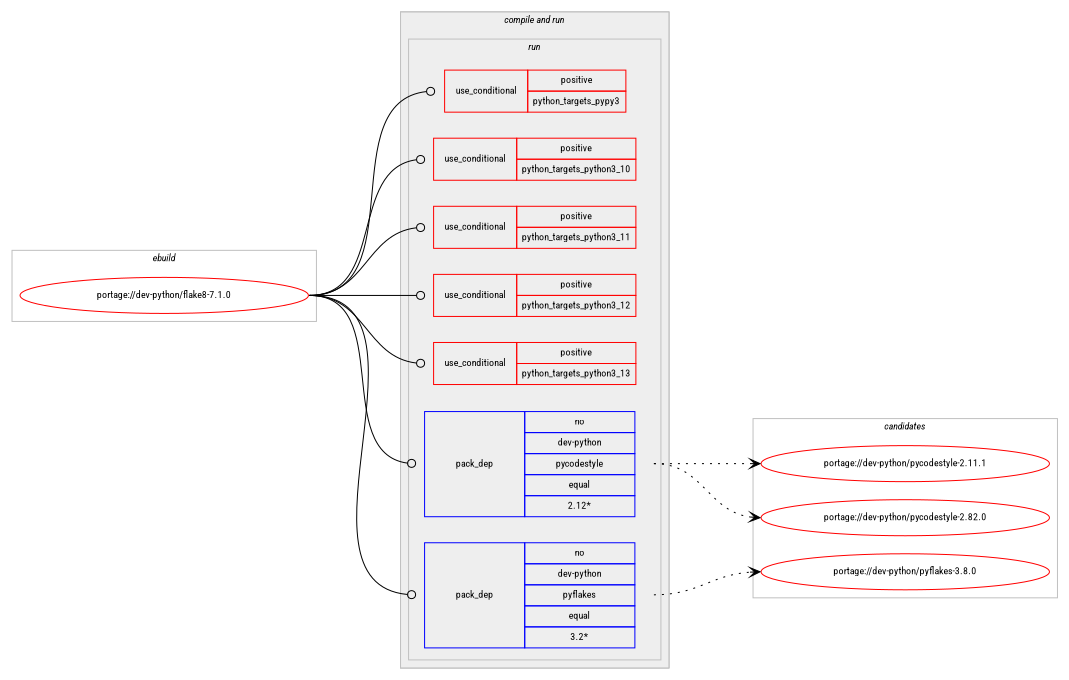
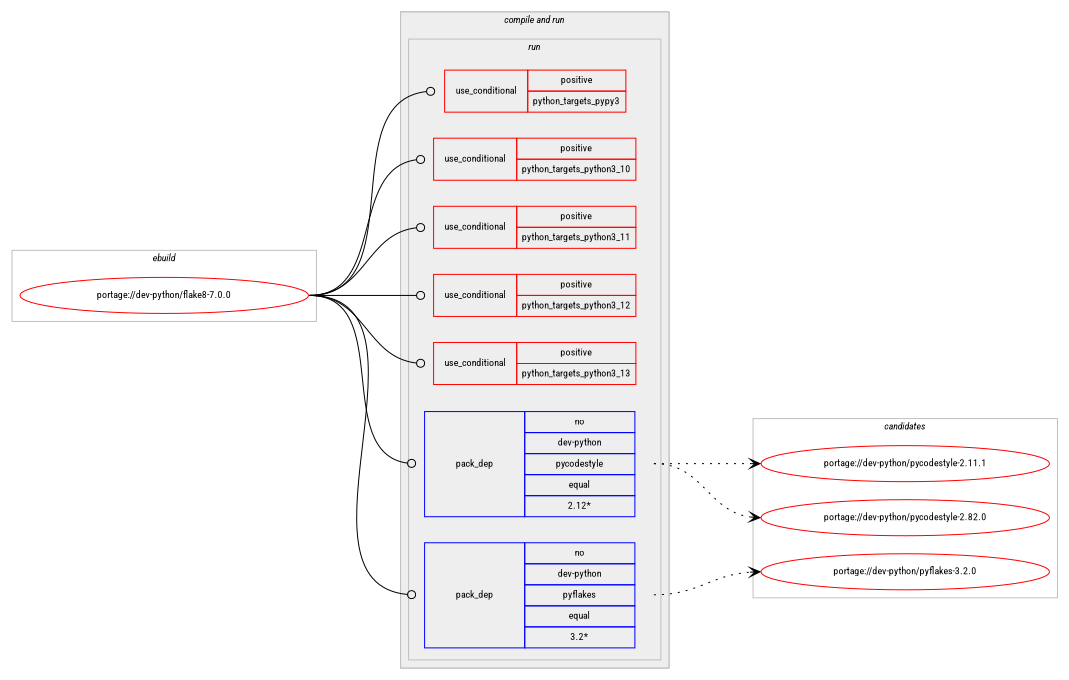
(164, 295) -> (164, 295)
(905, 572) -> (905, 572)
